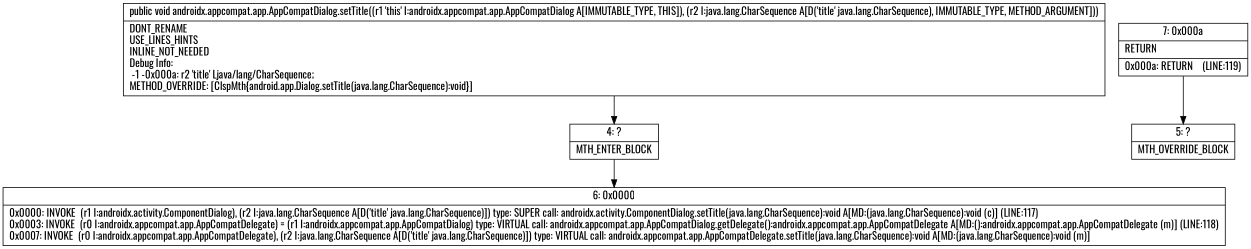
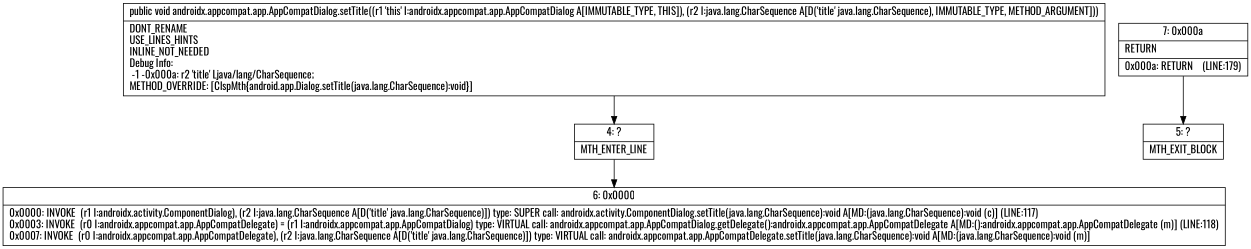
(1183, 67) -> (1183, 67)
(614, 150) -> (614, 150)
(1183, 150) -> (1183, 150)
